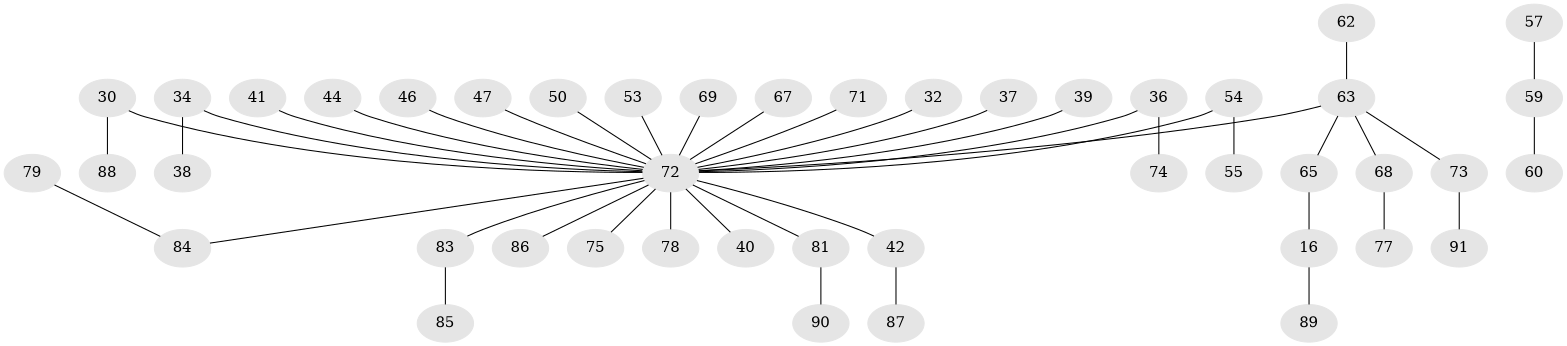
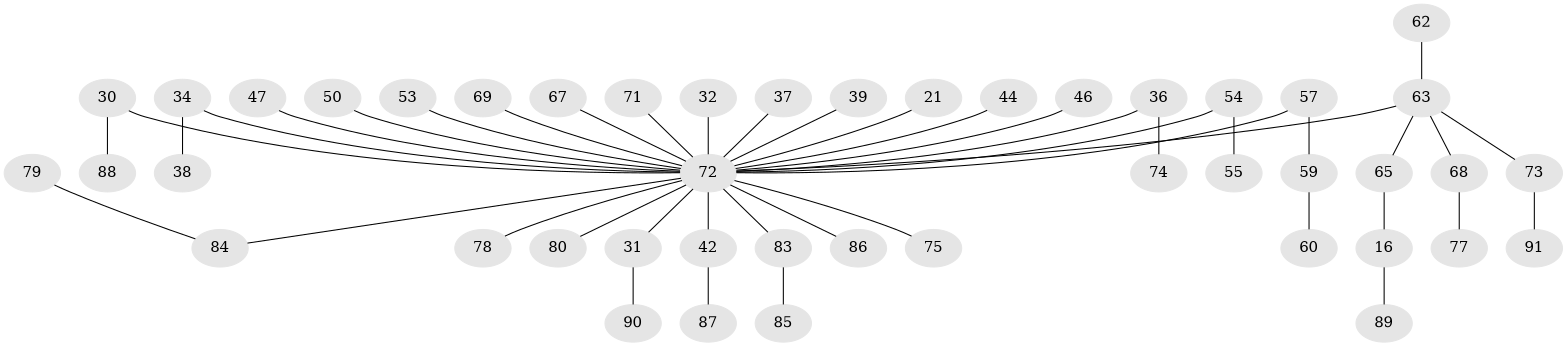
(258, 98) -> (934, 98)
none -> (1014, 161)
(746, 248) -> (558, 248)
(821, 248) -> (633, 248)
